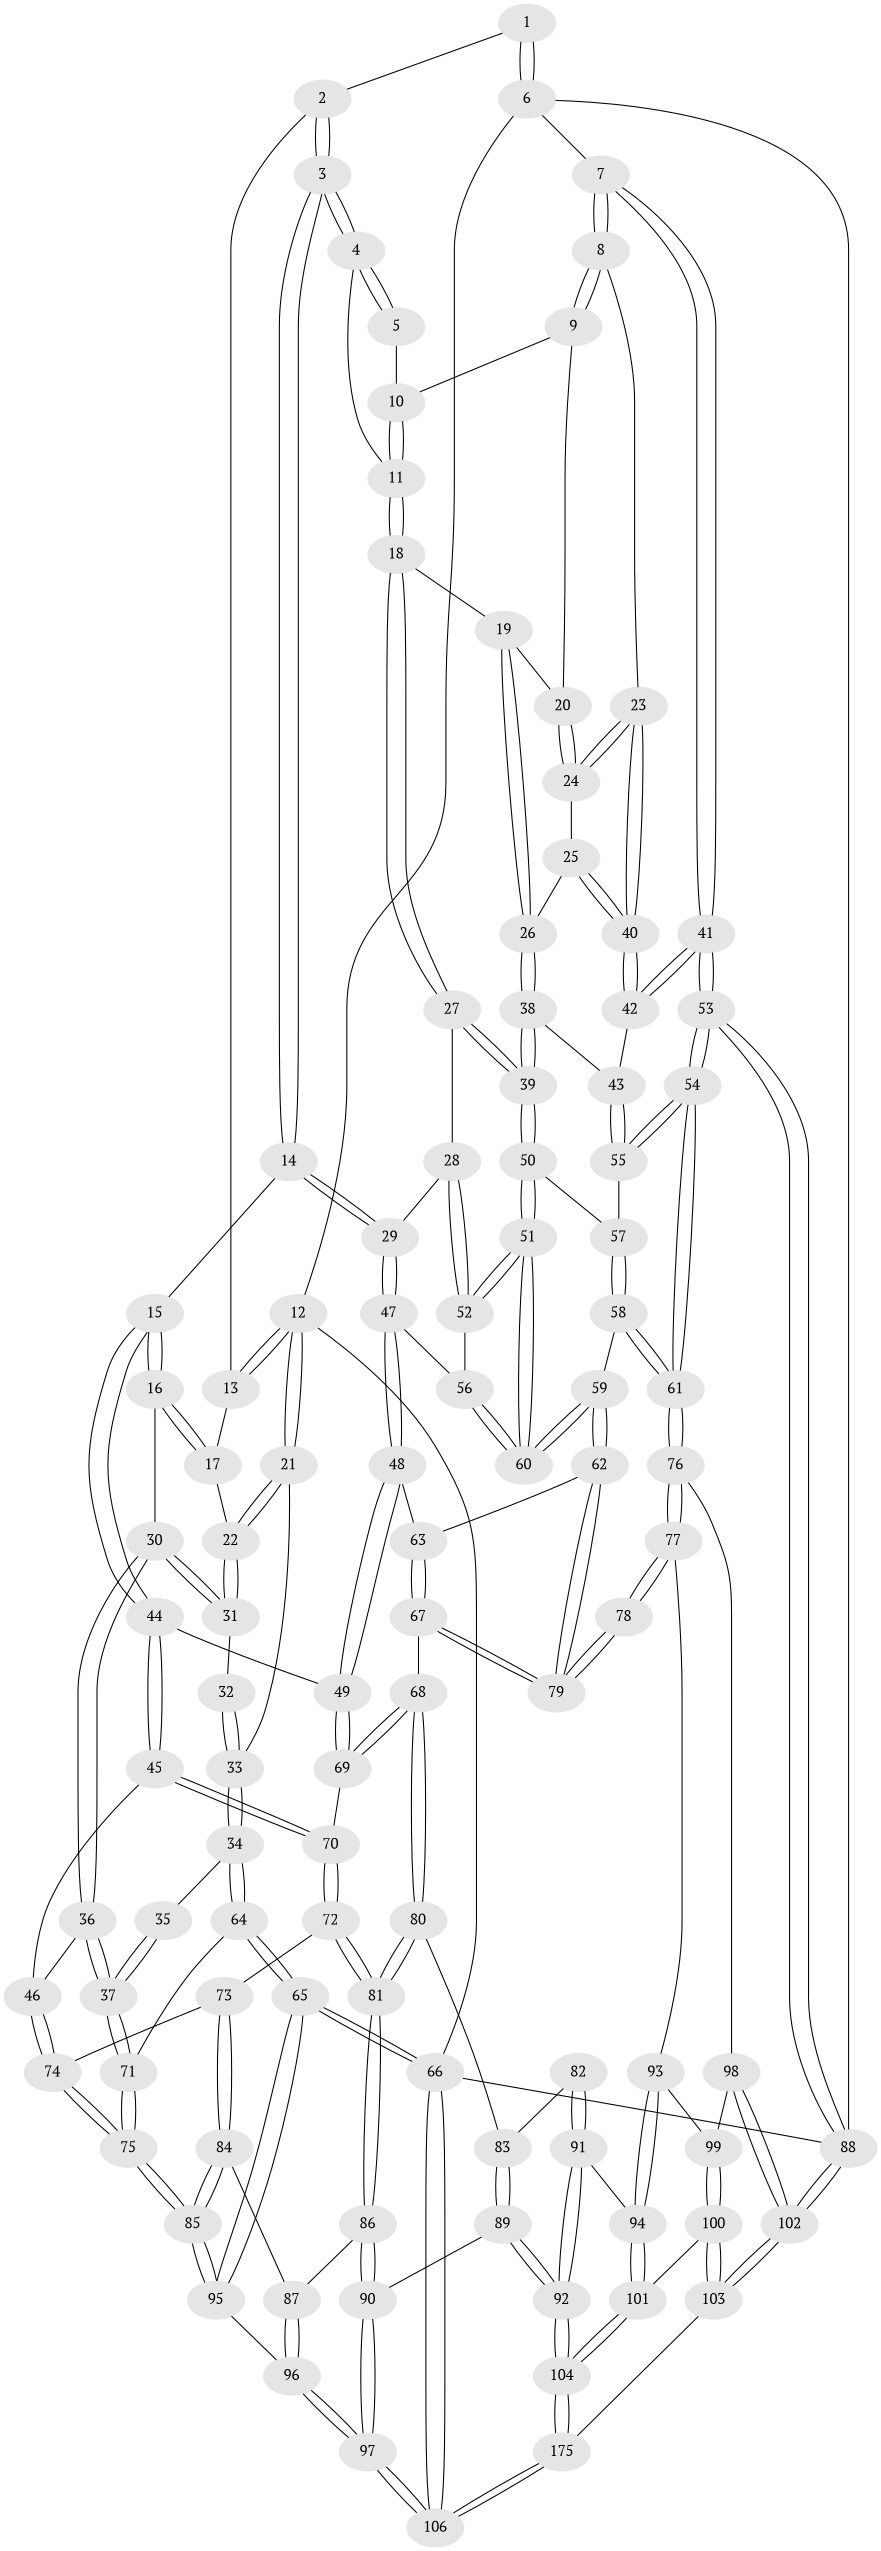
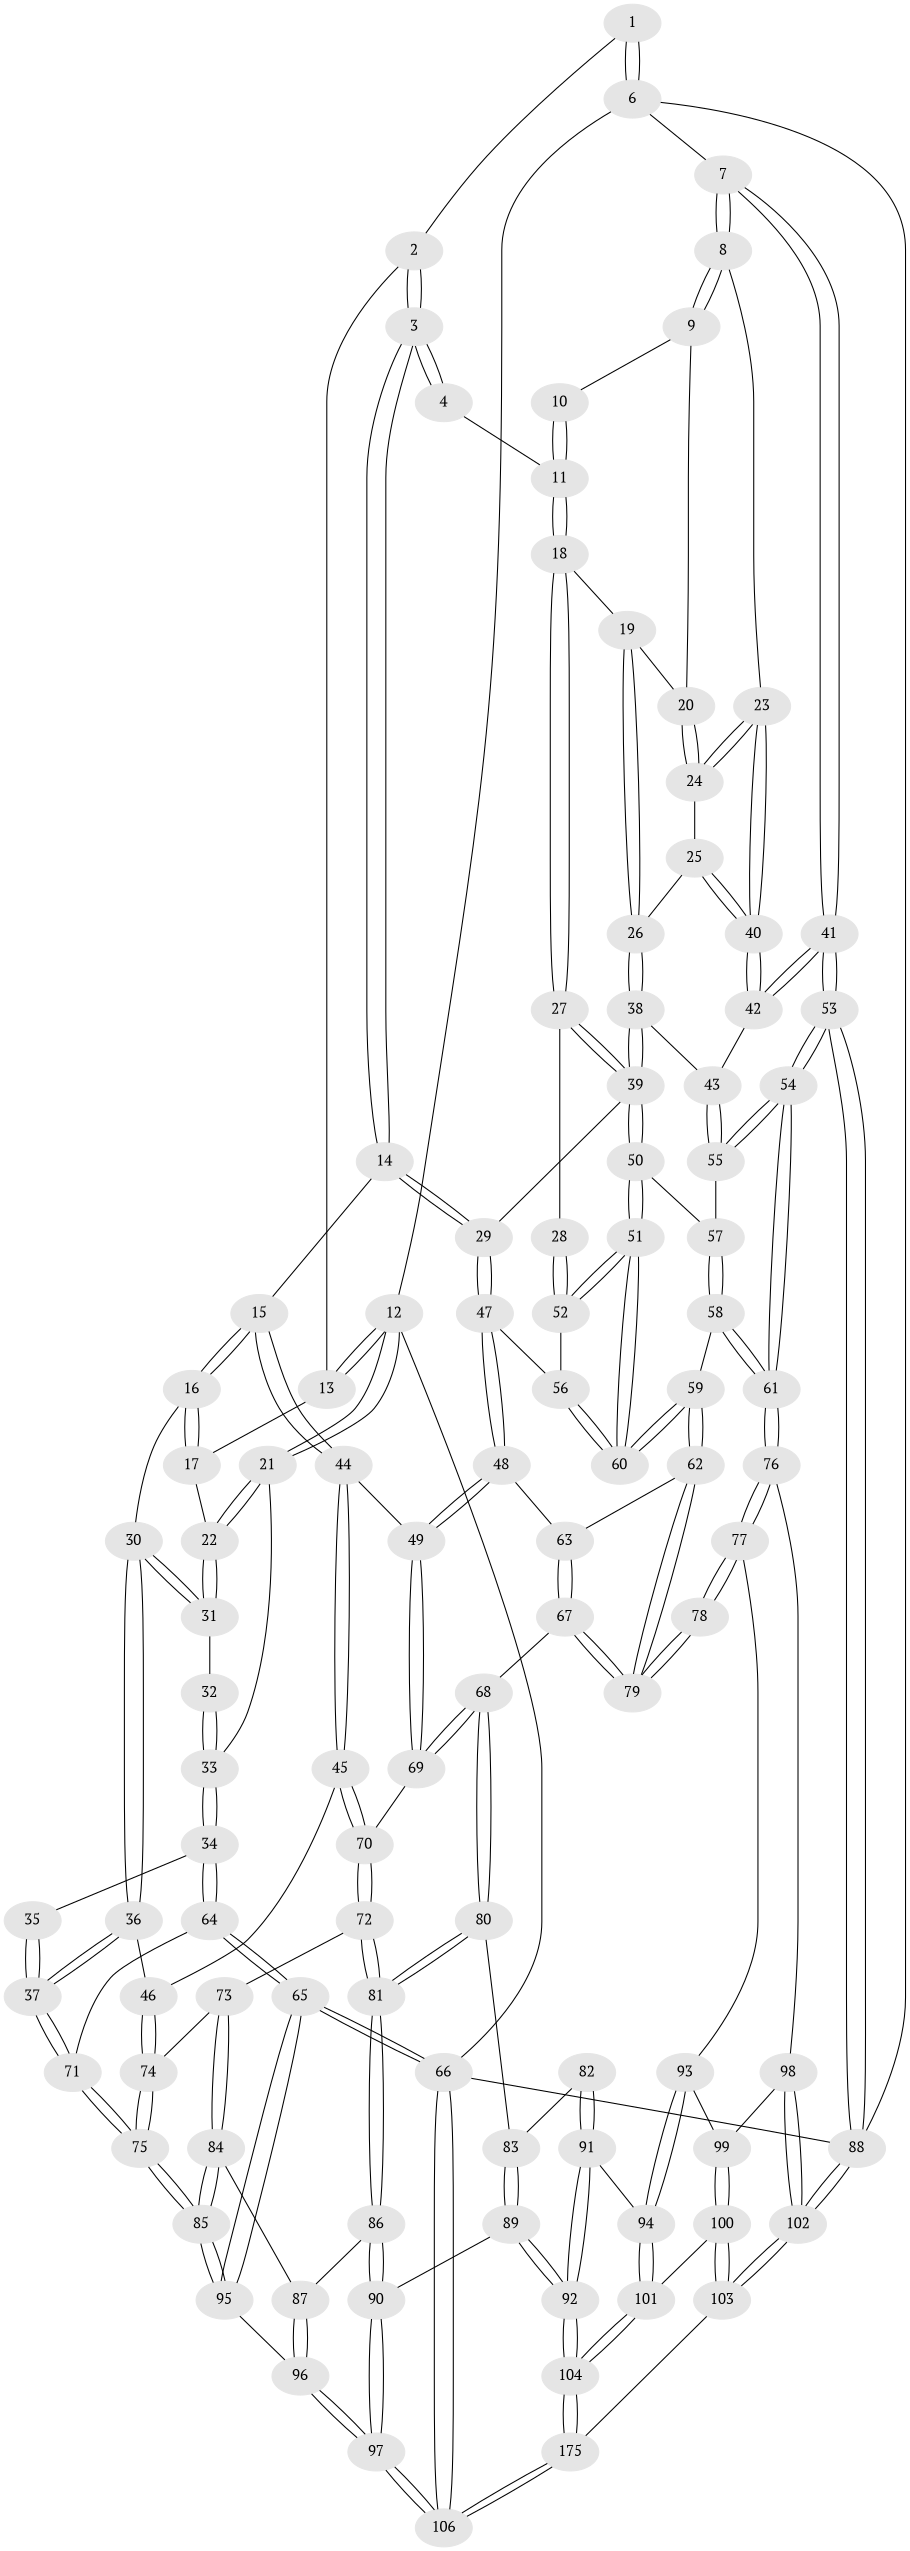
(396, 327) -> none
(421, 1200) -> (569, 1153)
